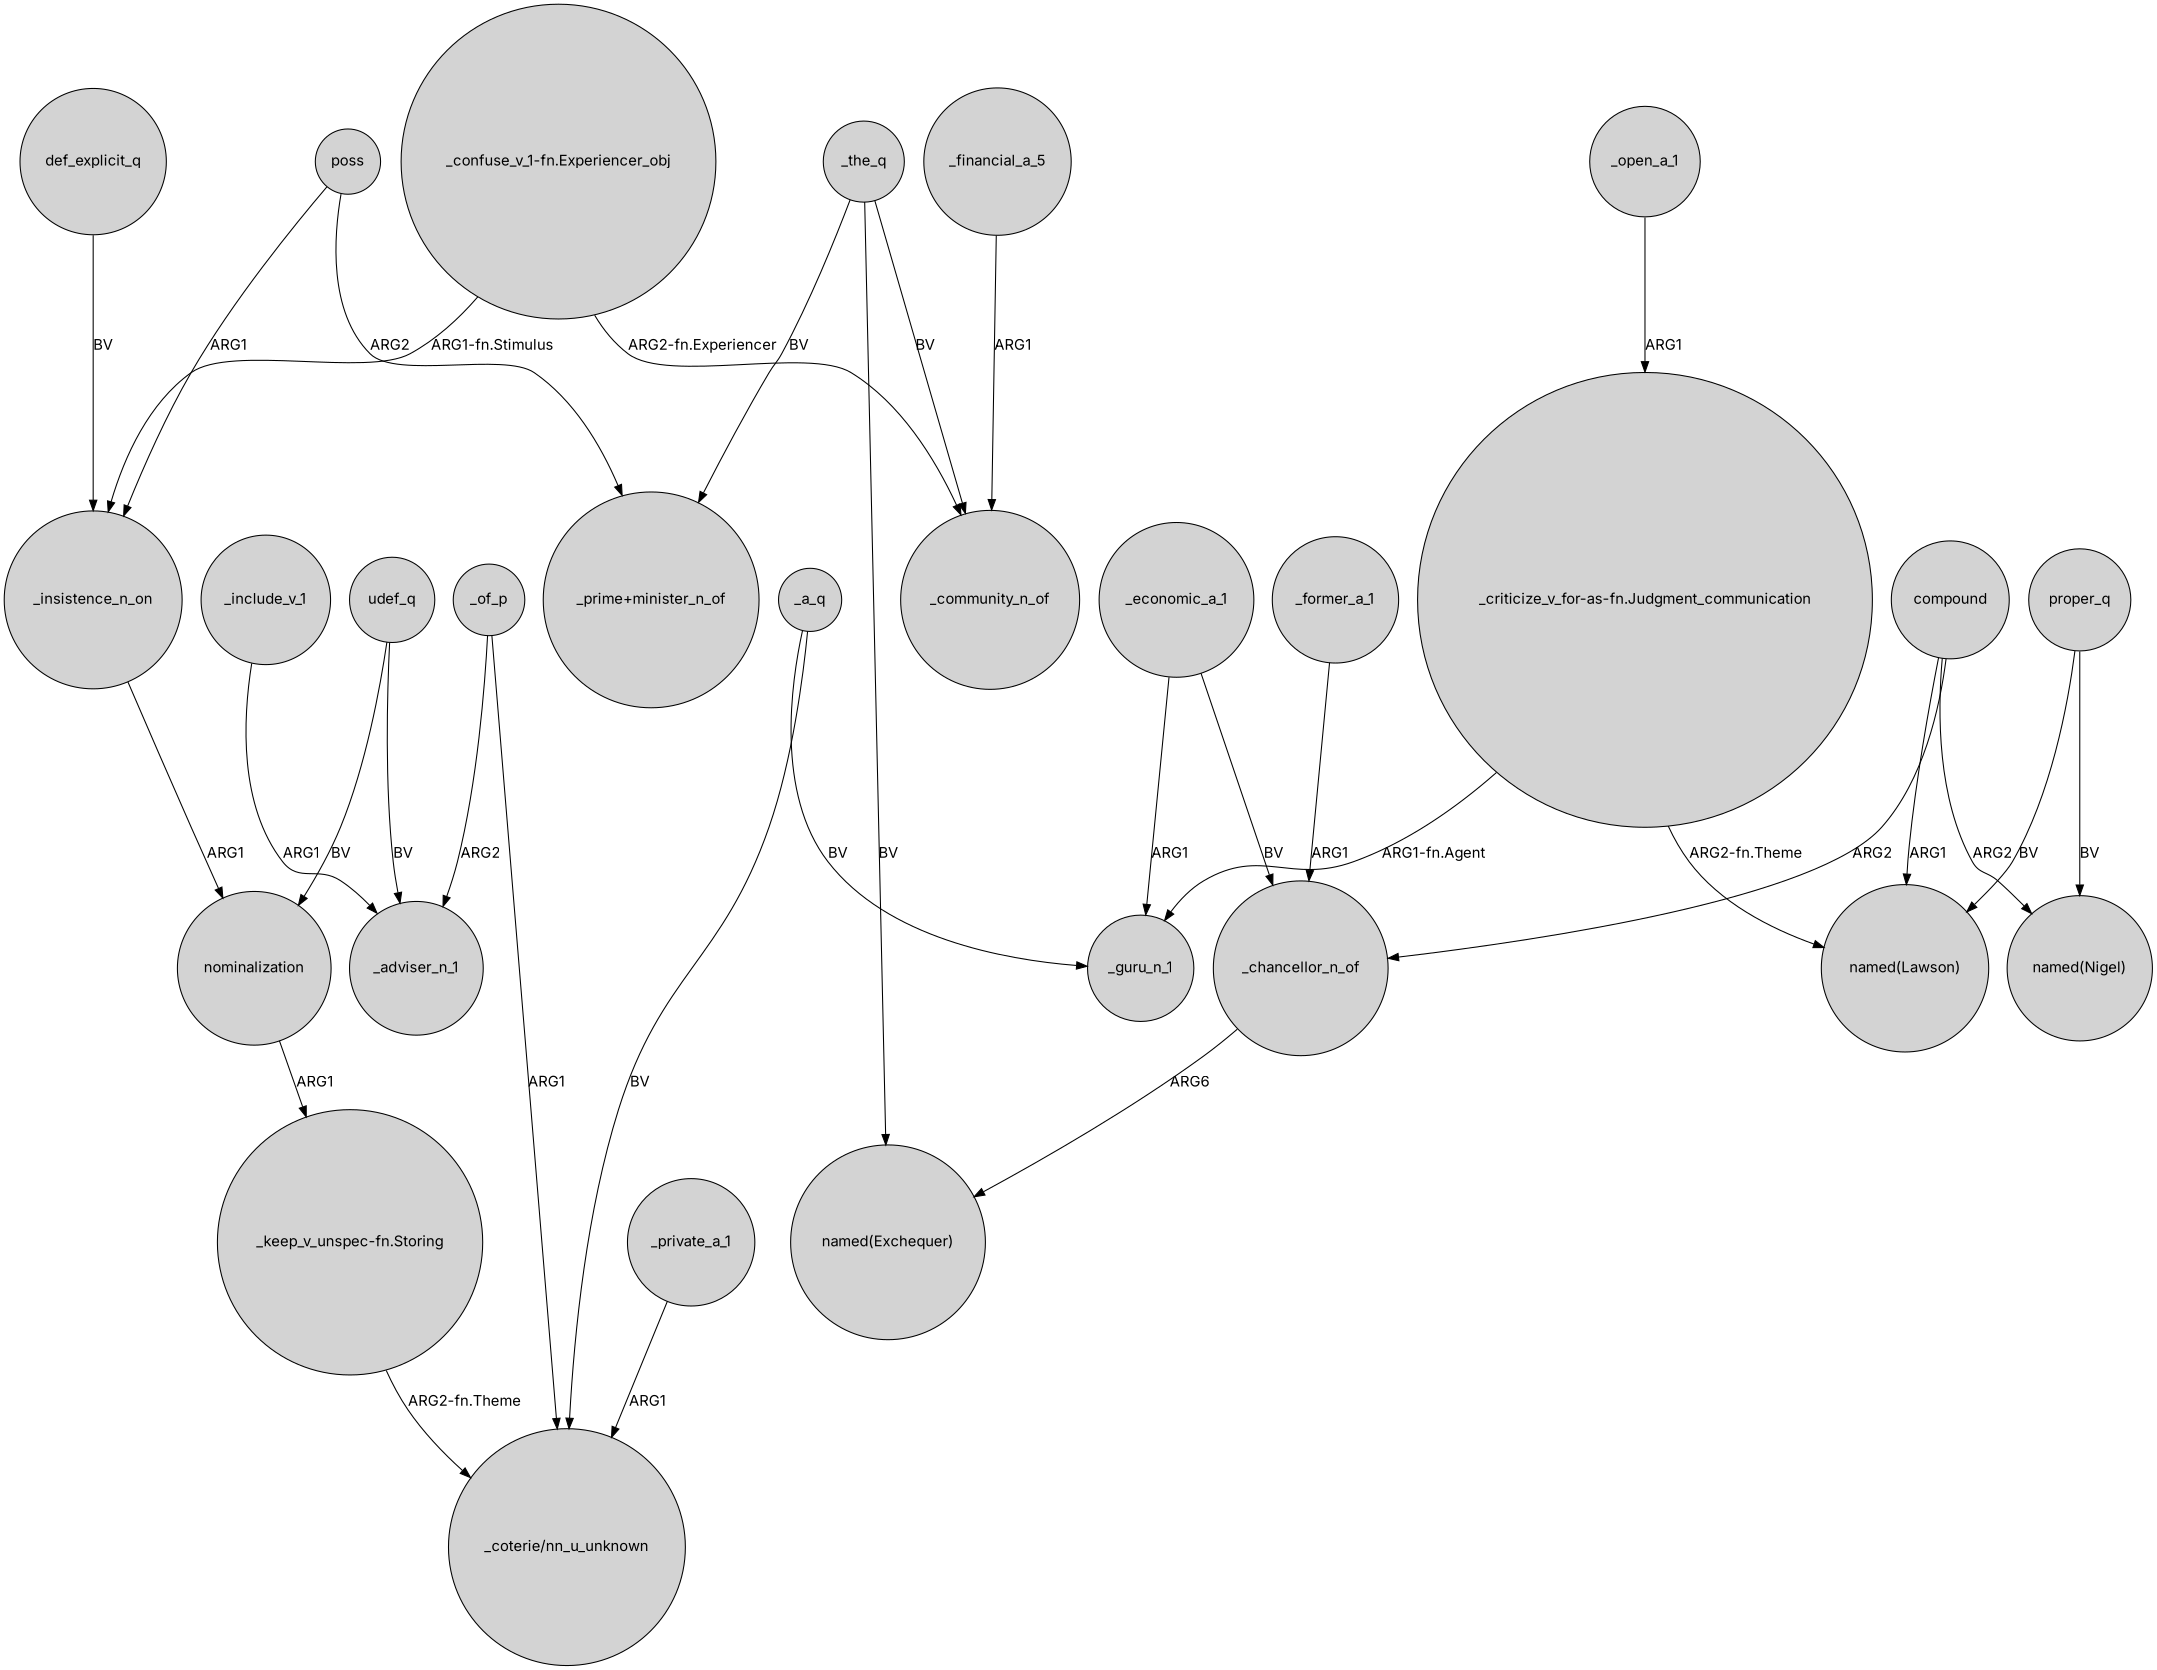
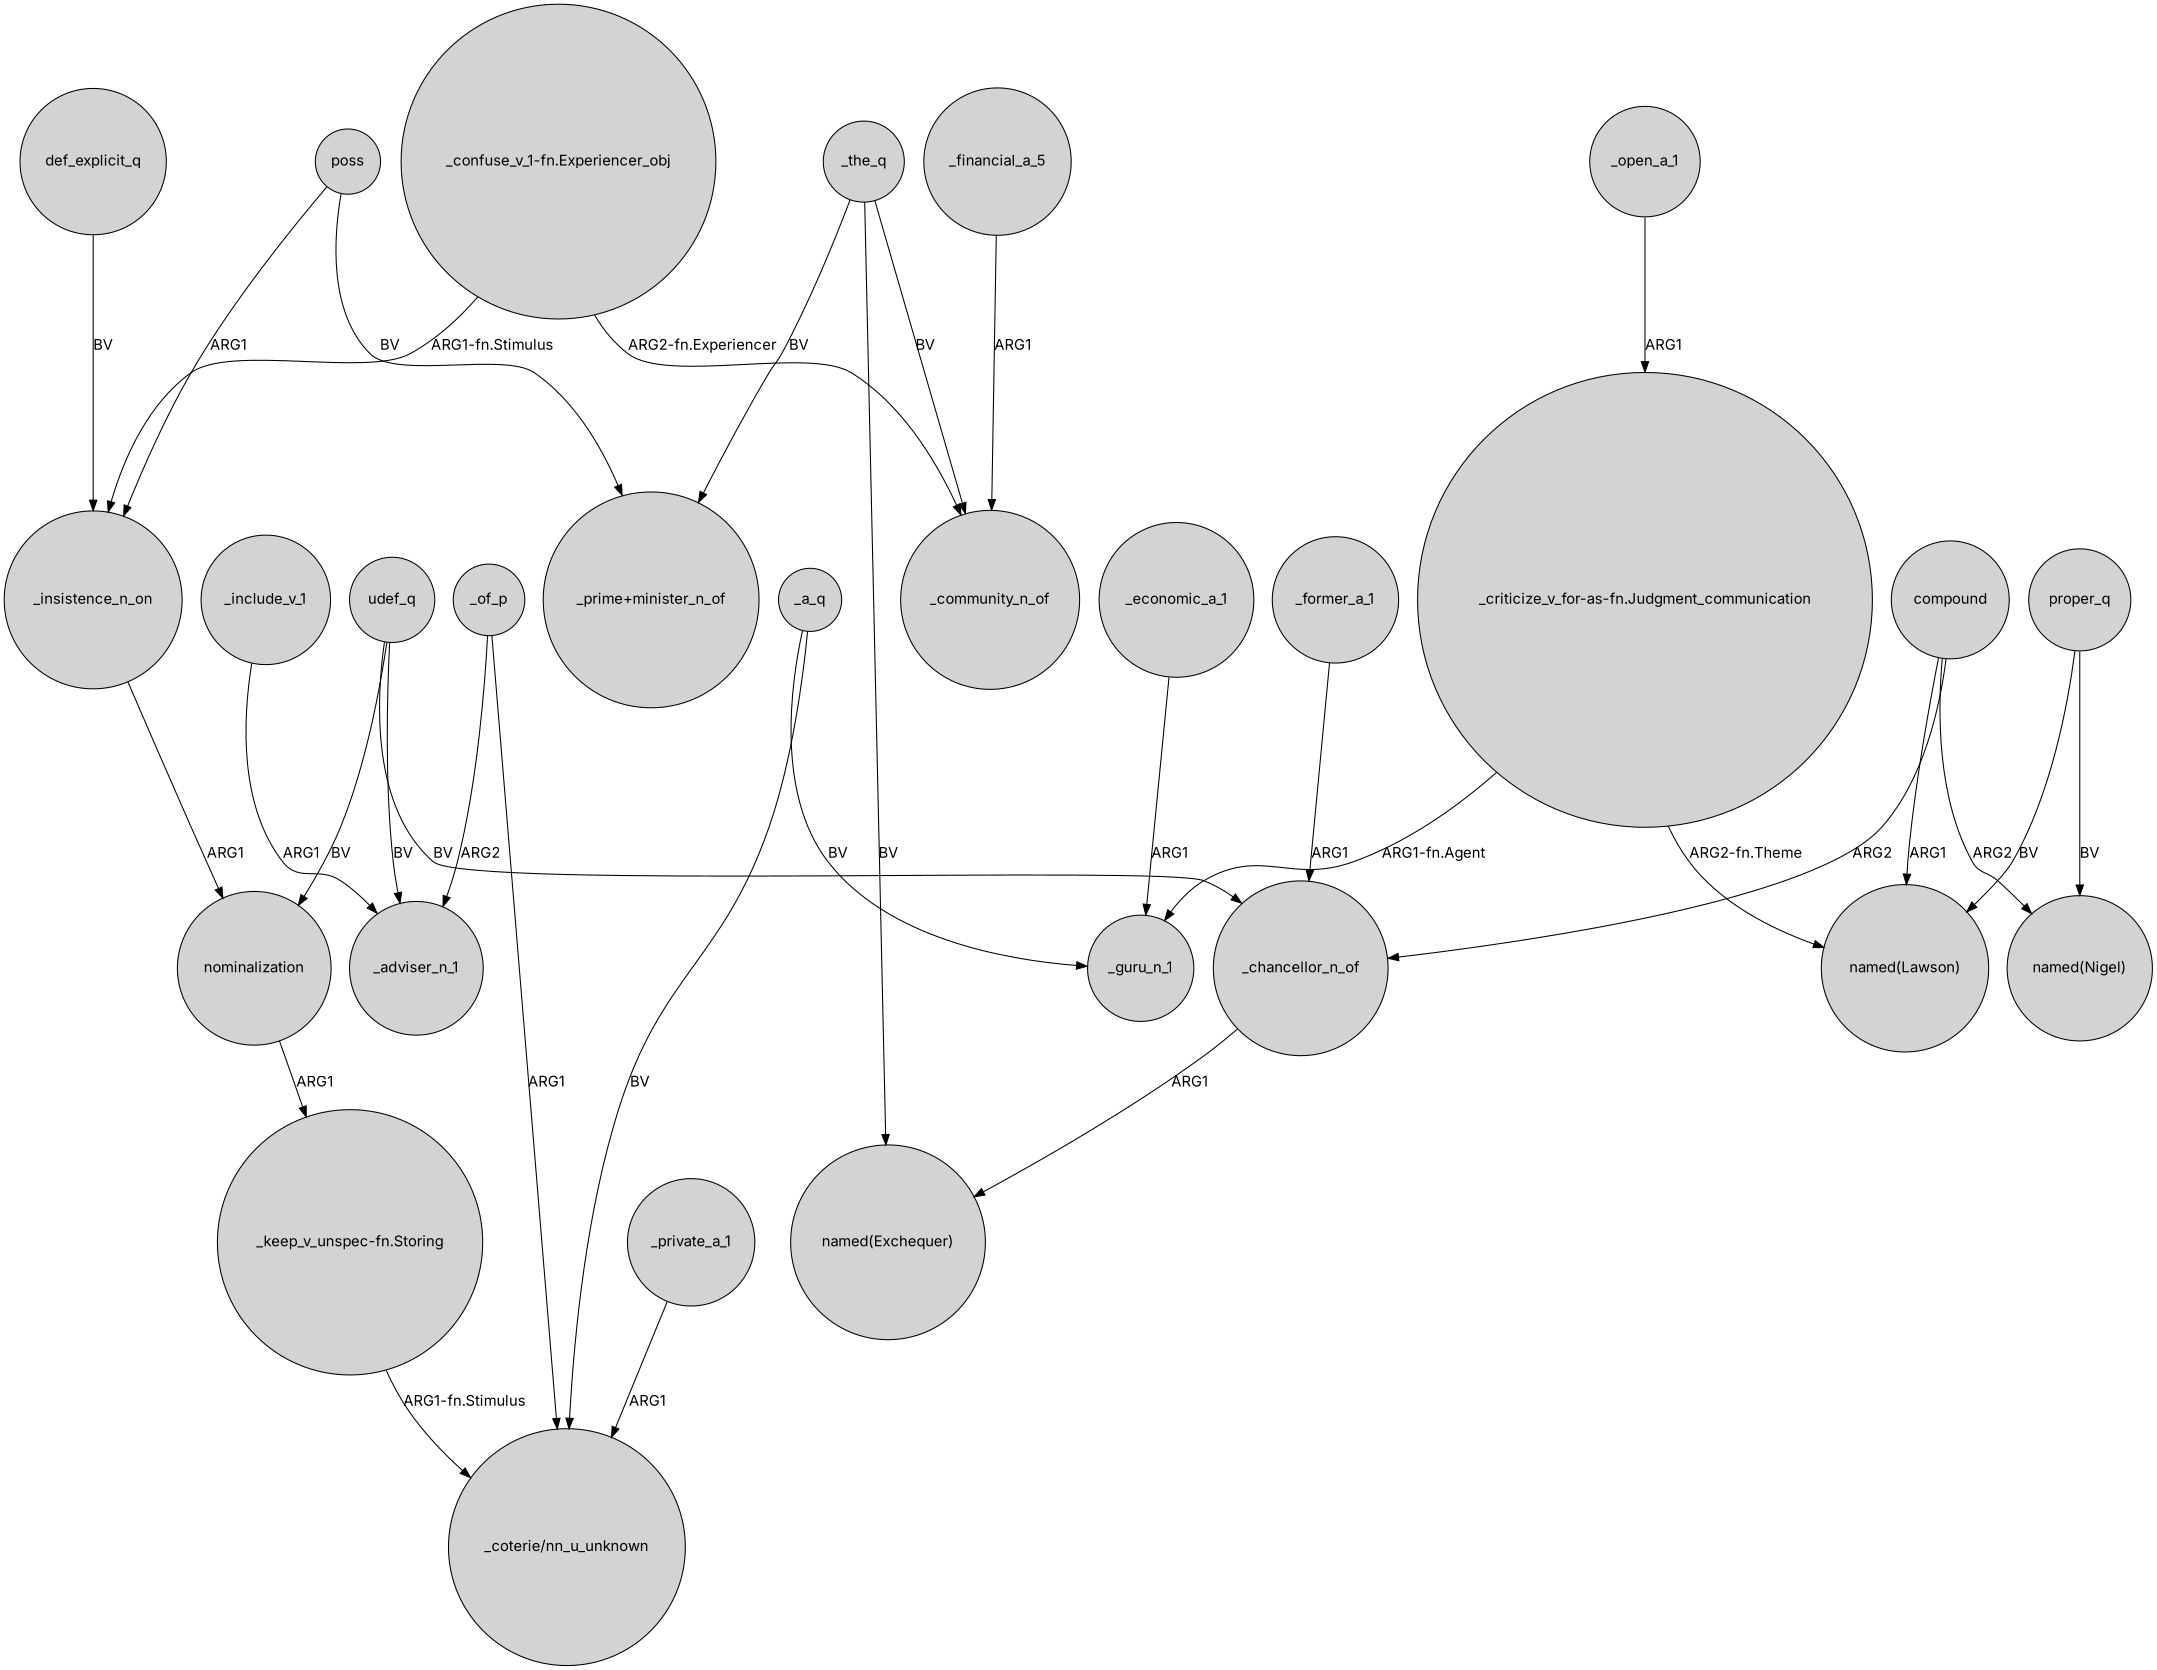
(390, 346) -> (390, 346)
(1235, 774) -> (718, 876)
(1190, 1083) -> (1190, 1083)
(465, 1402) -> (465, 1402)
